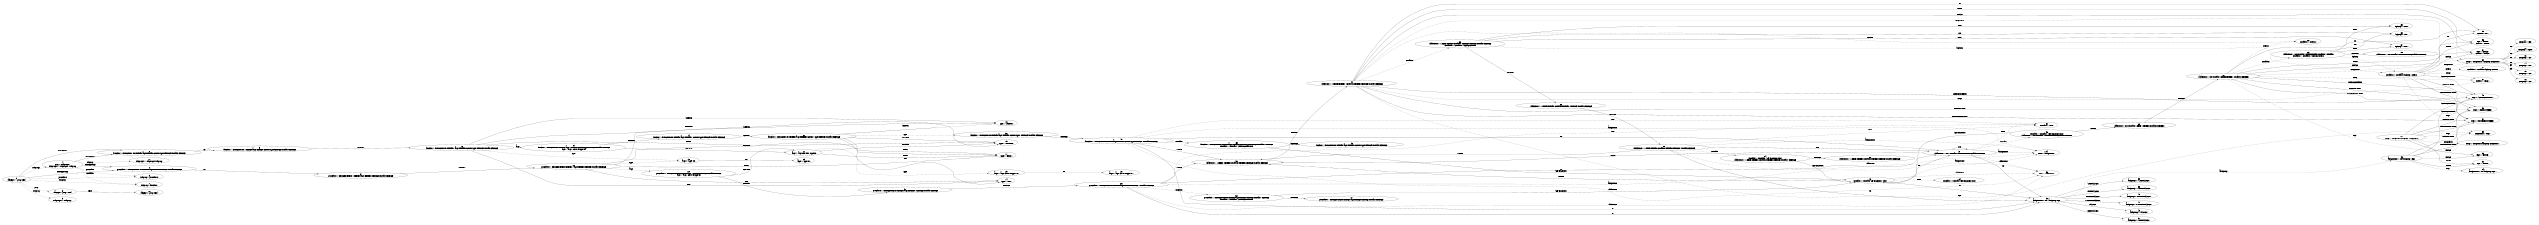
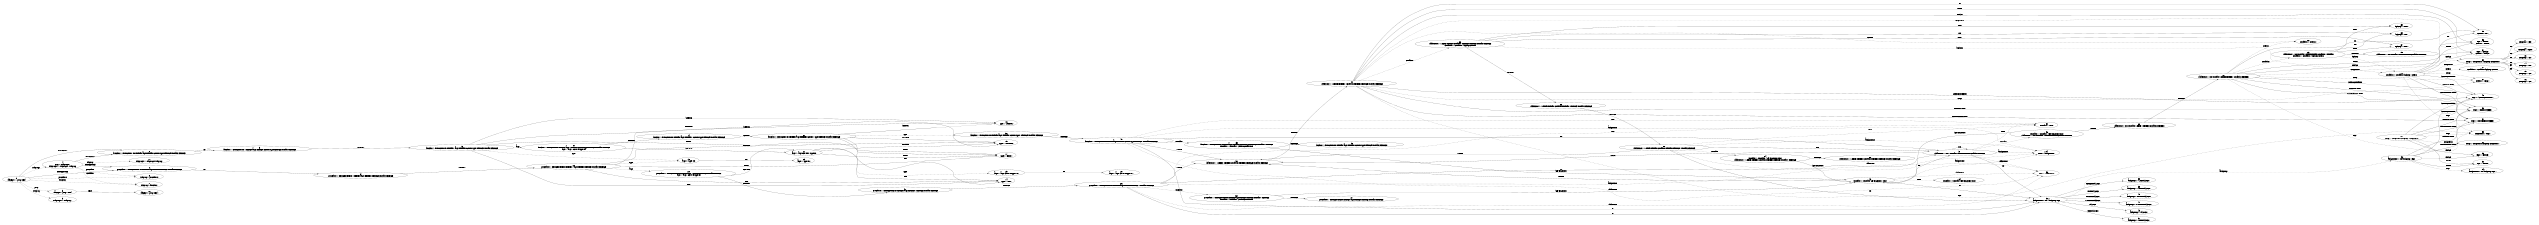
none -> (894, 179)
(2093, 184) -> (2093, 184)
